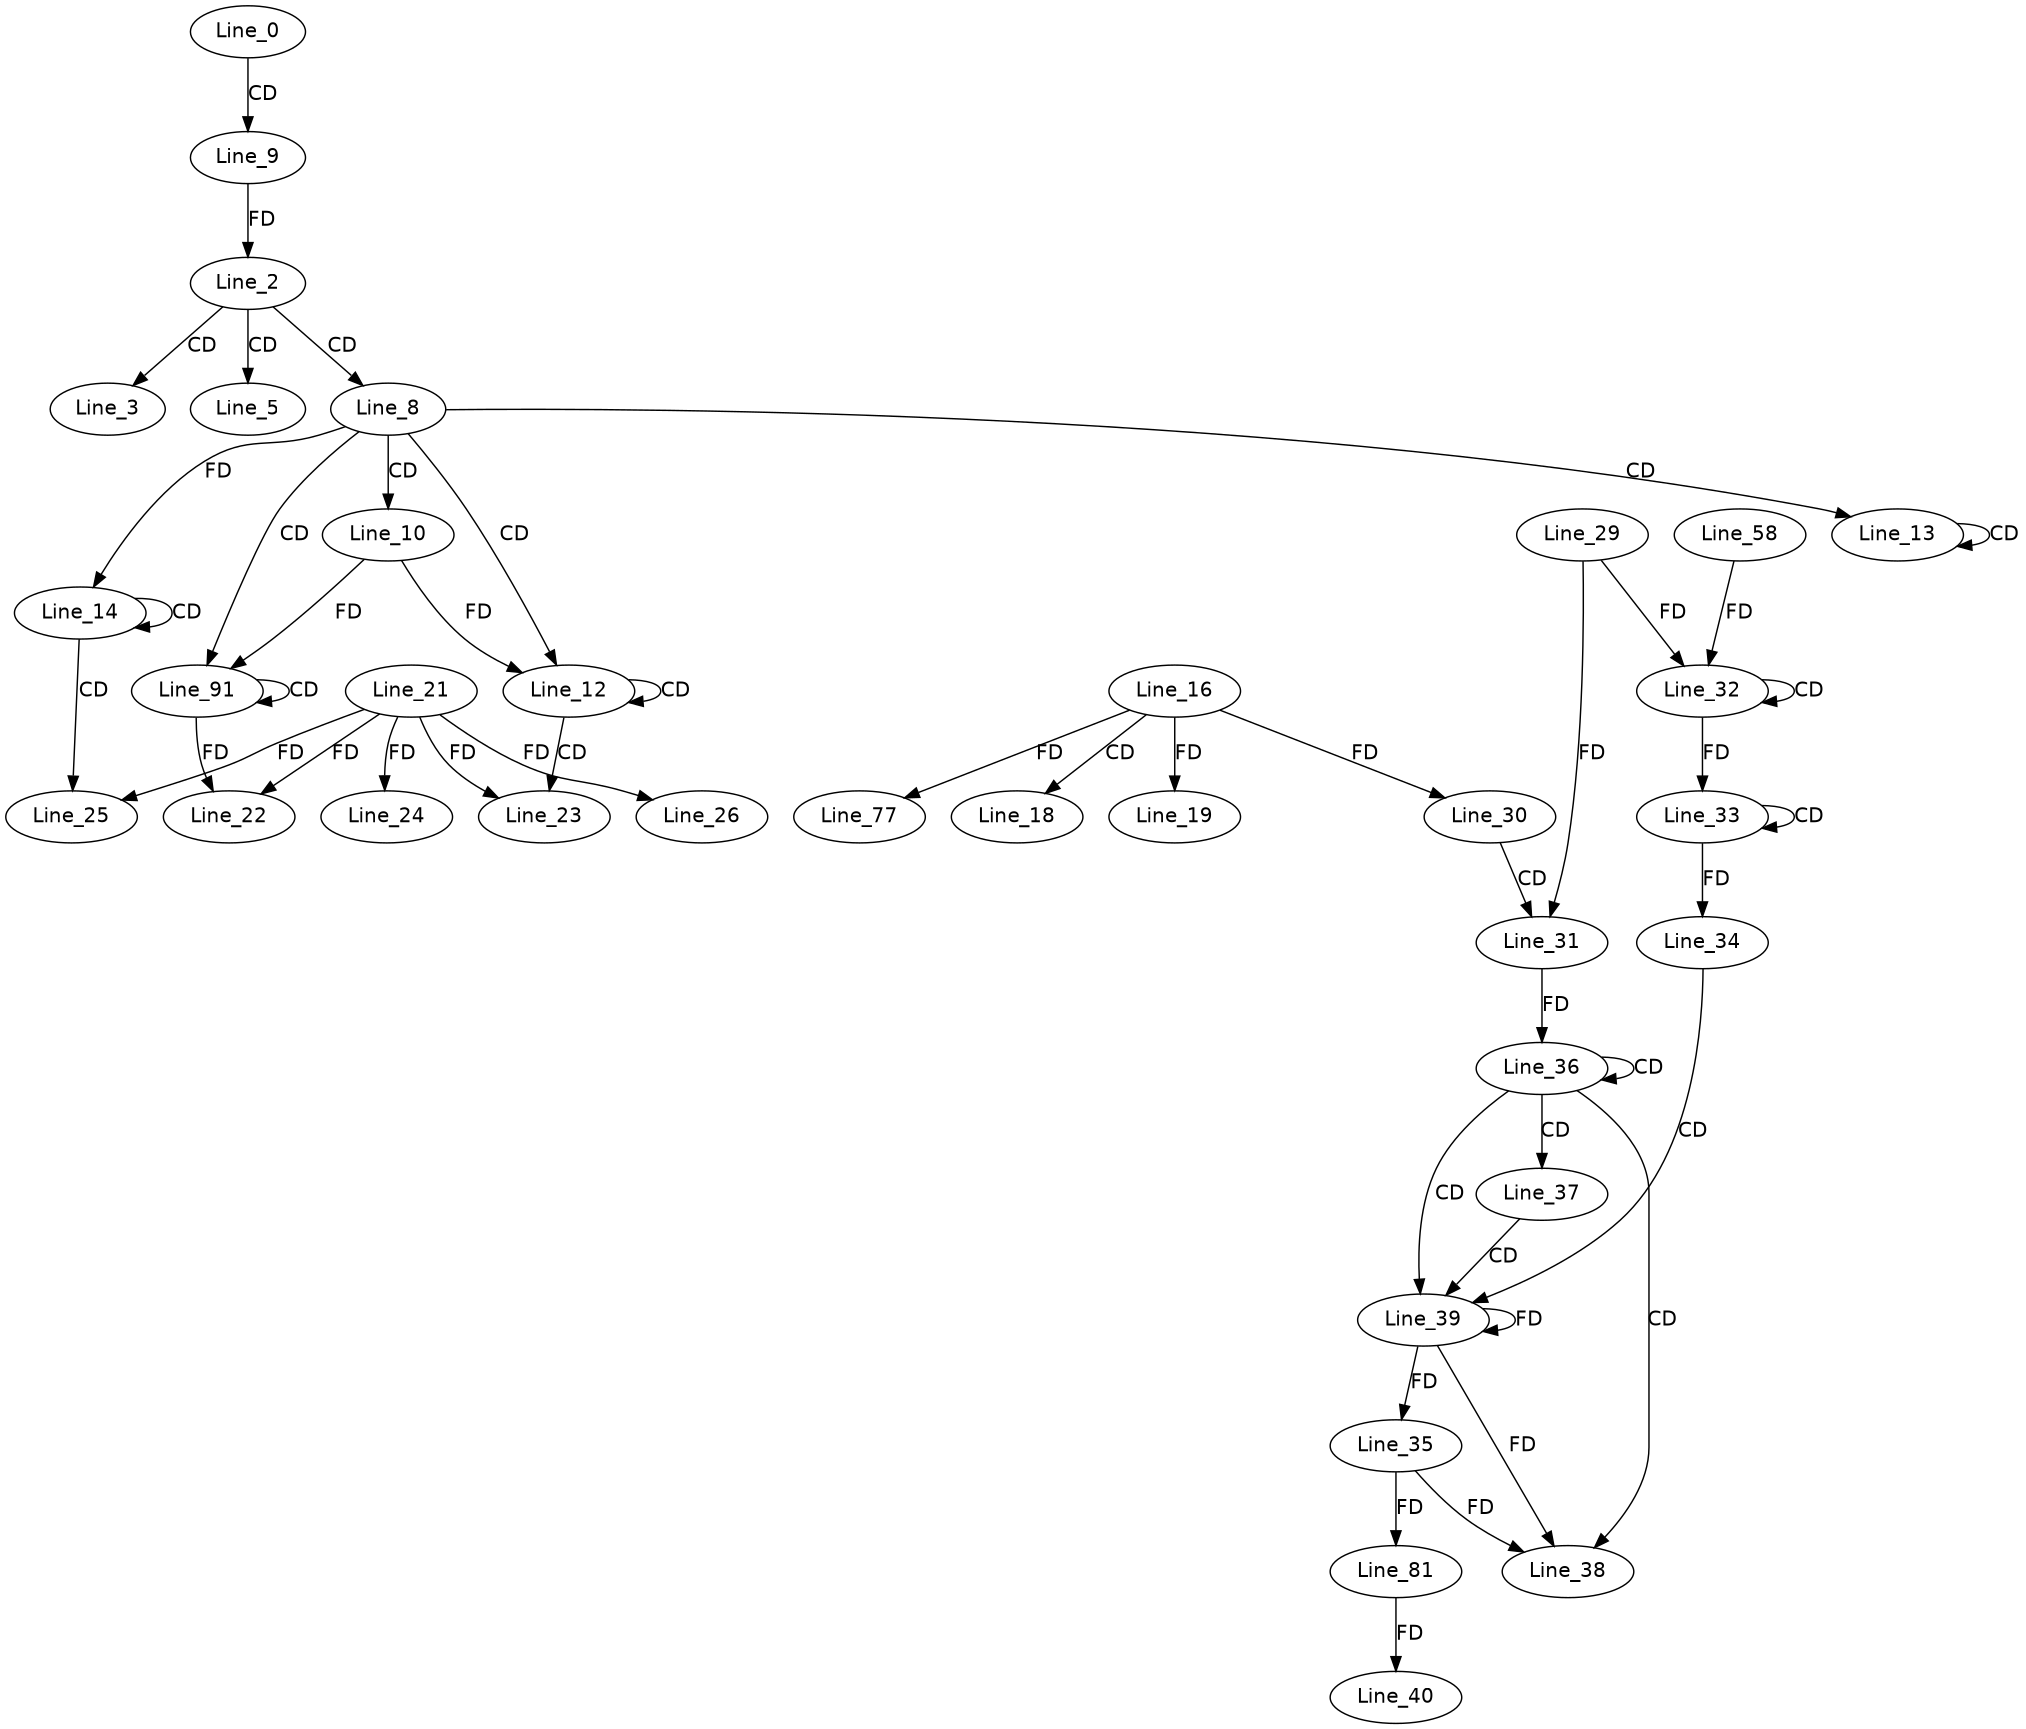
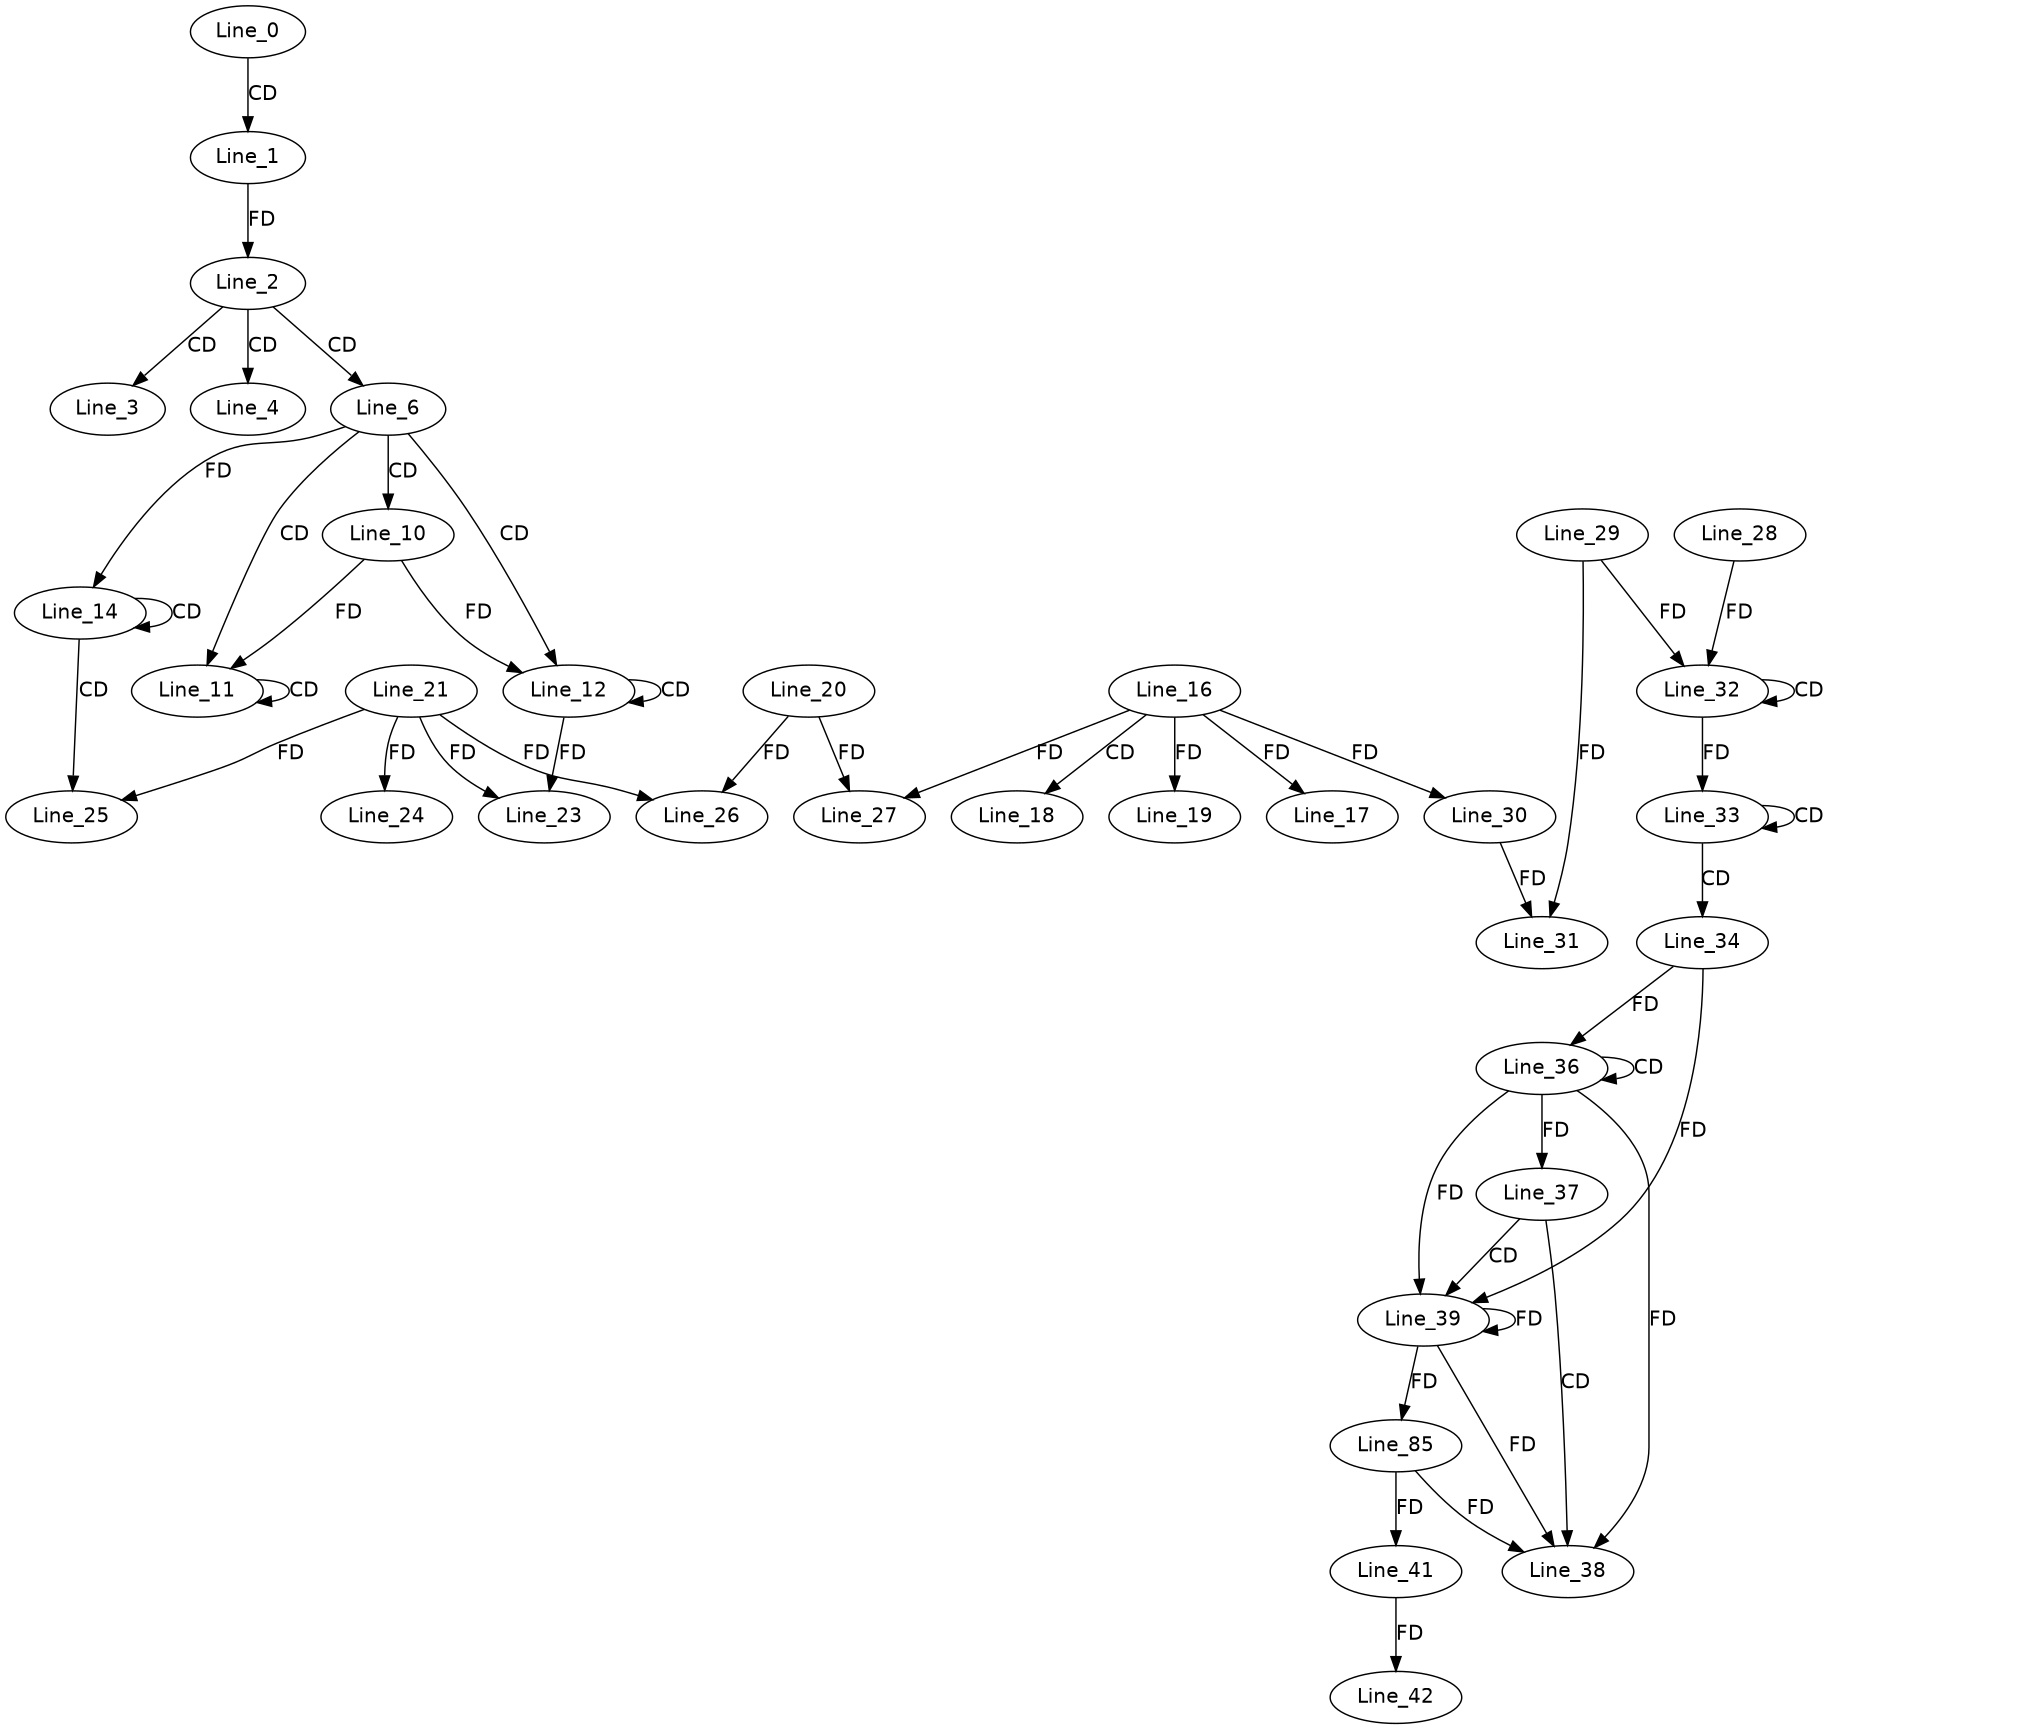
(248, 158) -> (248, 158)
(248, 409) -> (248, 409)
(388, 409) -> (388, 409)
(1740, 535) -> (1740, 535)
(1898, 535) -> none
(197, 691) -> (197, 691)
none -> (809, 691)
(573, 754) -> (573, 754)
(229, 817) -> none
(860, 817) -> (860, 817)
none -> (1332, 817)
(1533, 880) -> (1533, 880)
(1716, 880) -> (1716, 880)
(1542, 998) -> (1628, 1001)
(1556, 1131) -> (1556, 1131)
(1693, 1131) -> (1693, 1131)
(1450, 1194) -> (1450, 1194)
(1663, 1320) -> (1663, 1320)
none -> (1561, 1375)
(1396, 1446) -> (1396, 1446)
(1396, 1572) -> (1396, 1572)
(1396, 1697) -> (1396, 1697)
